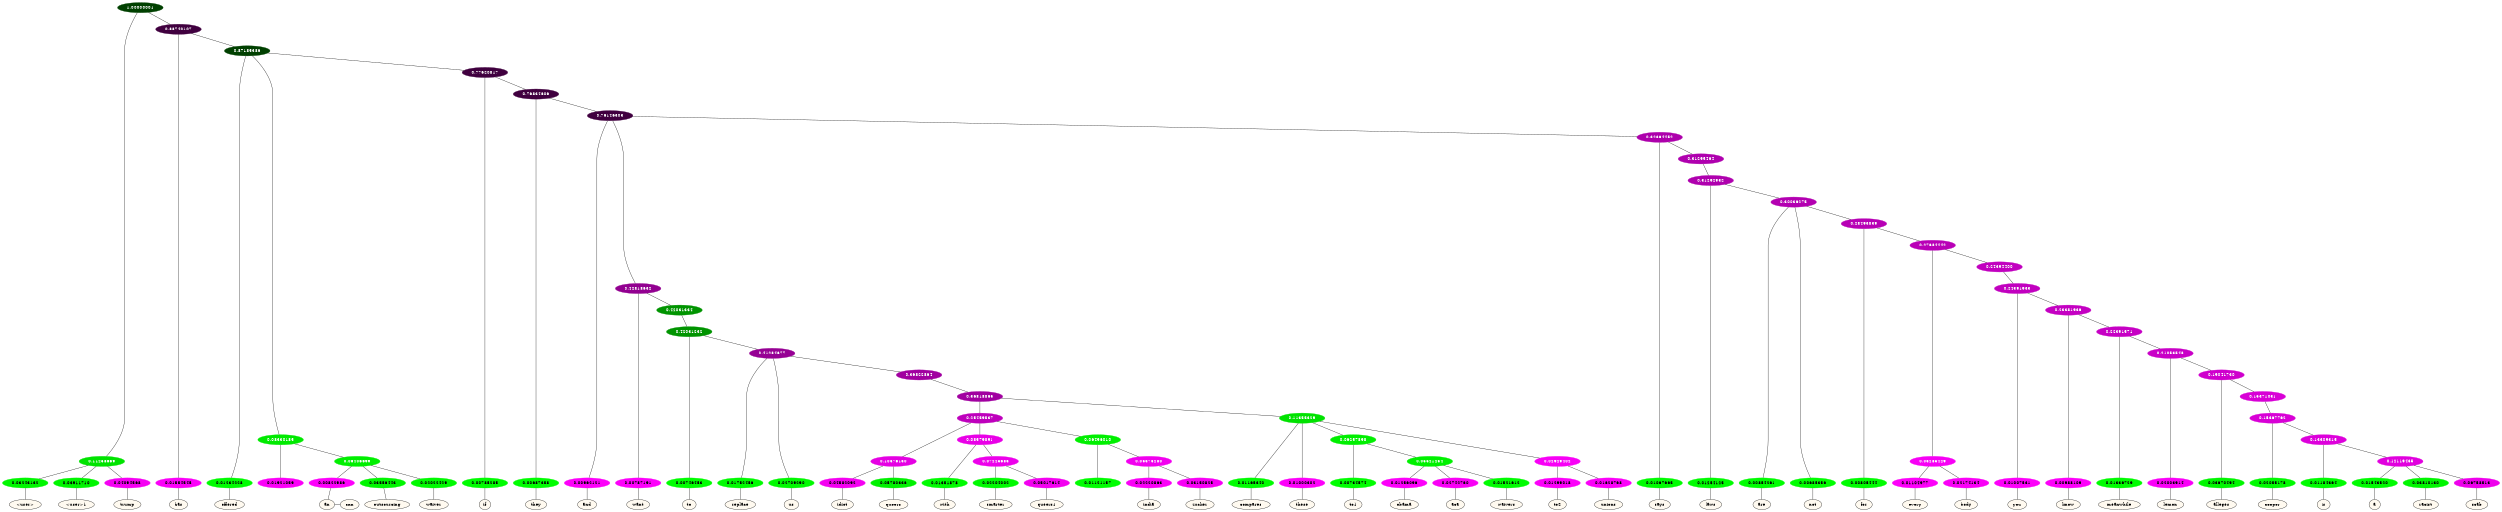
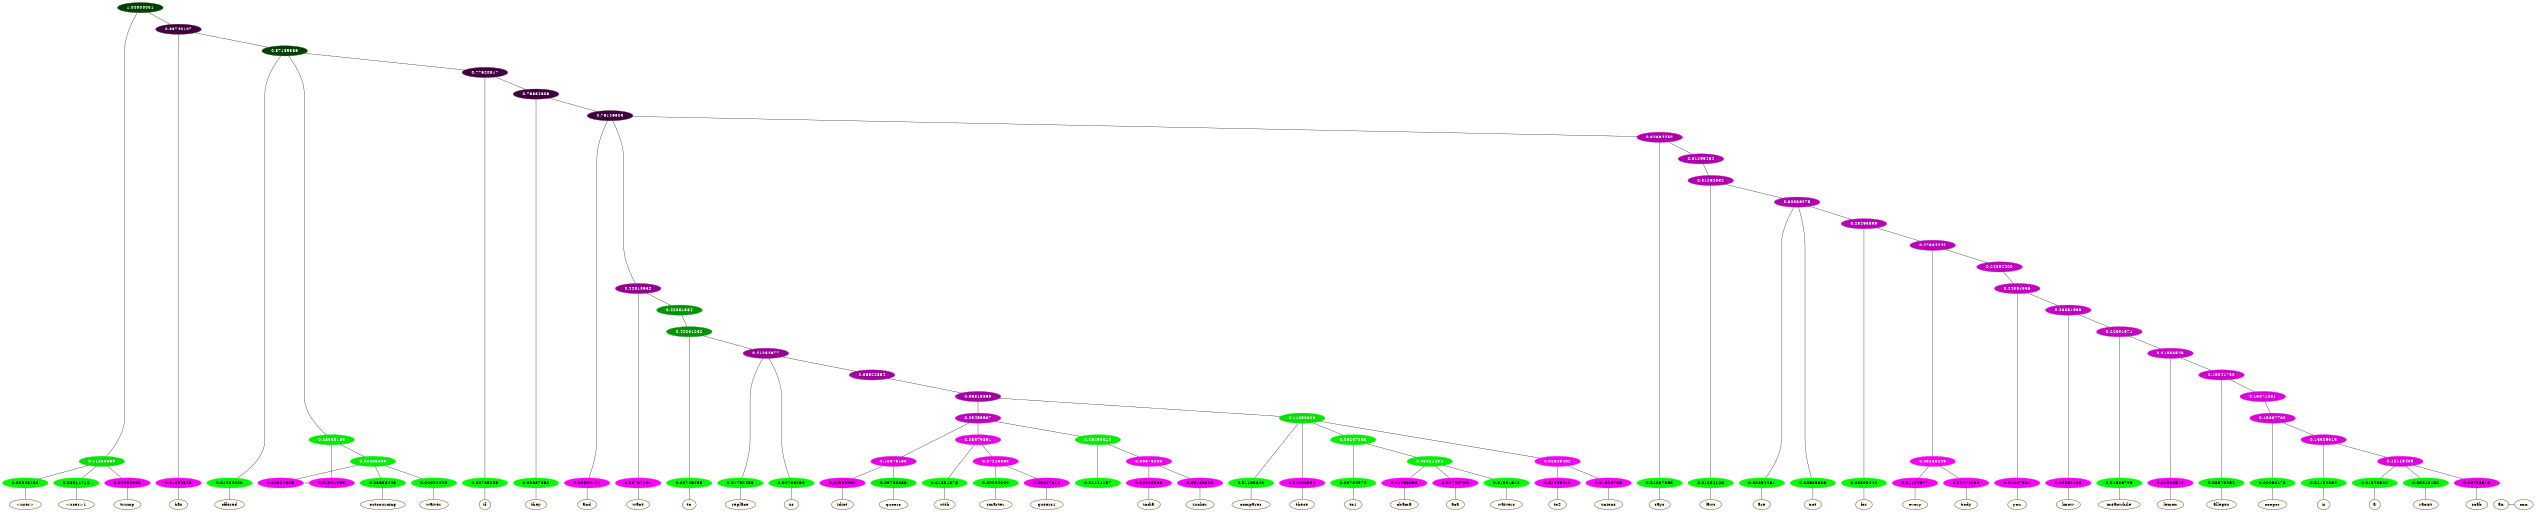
(329, 494) -> (306, 483)
